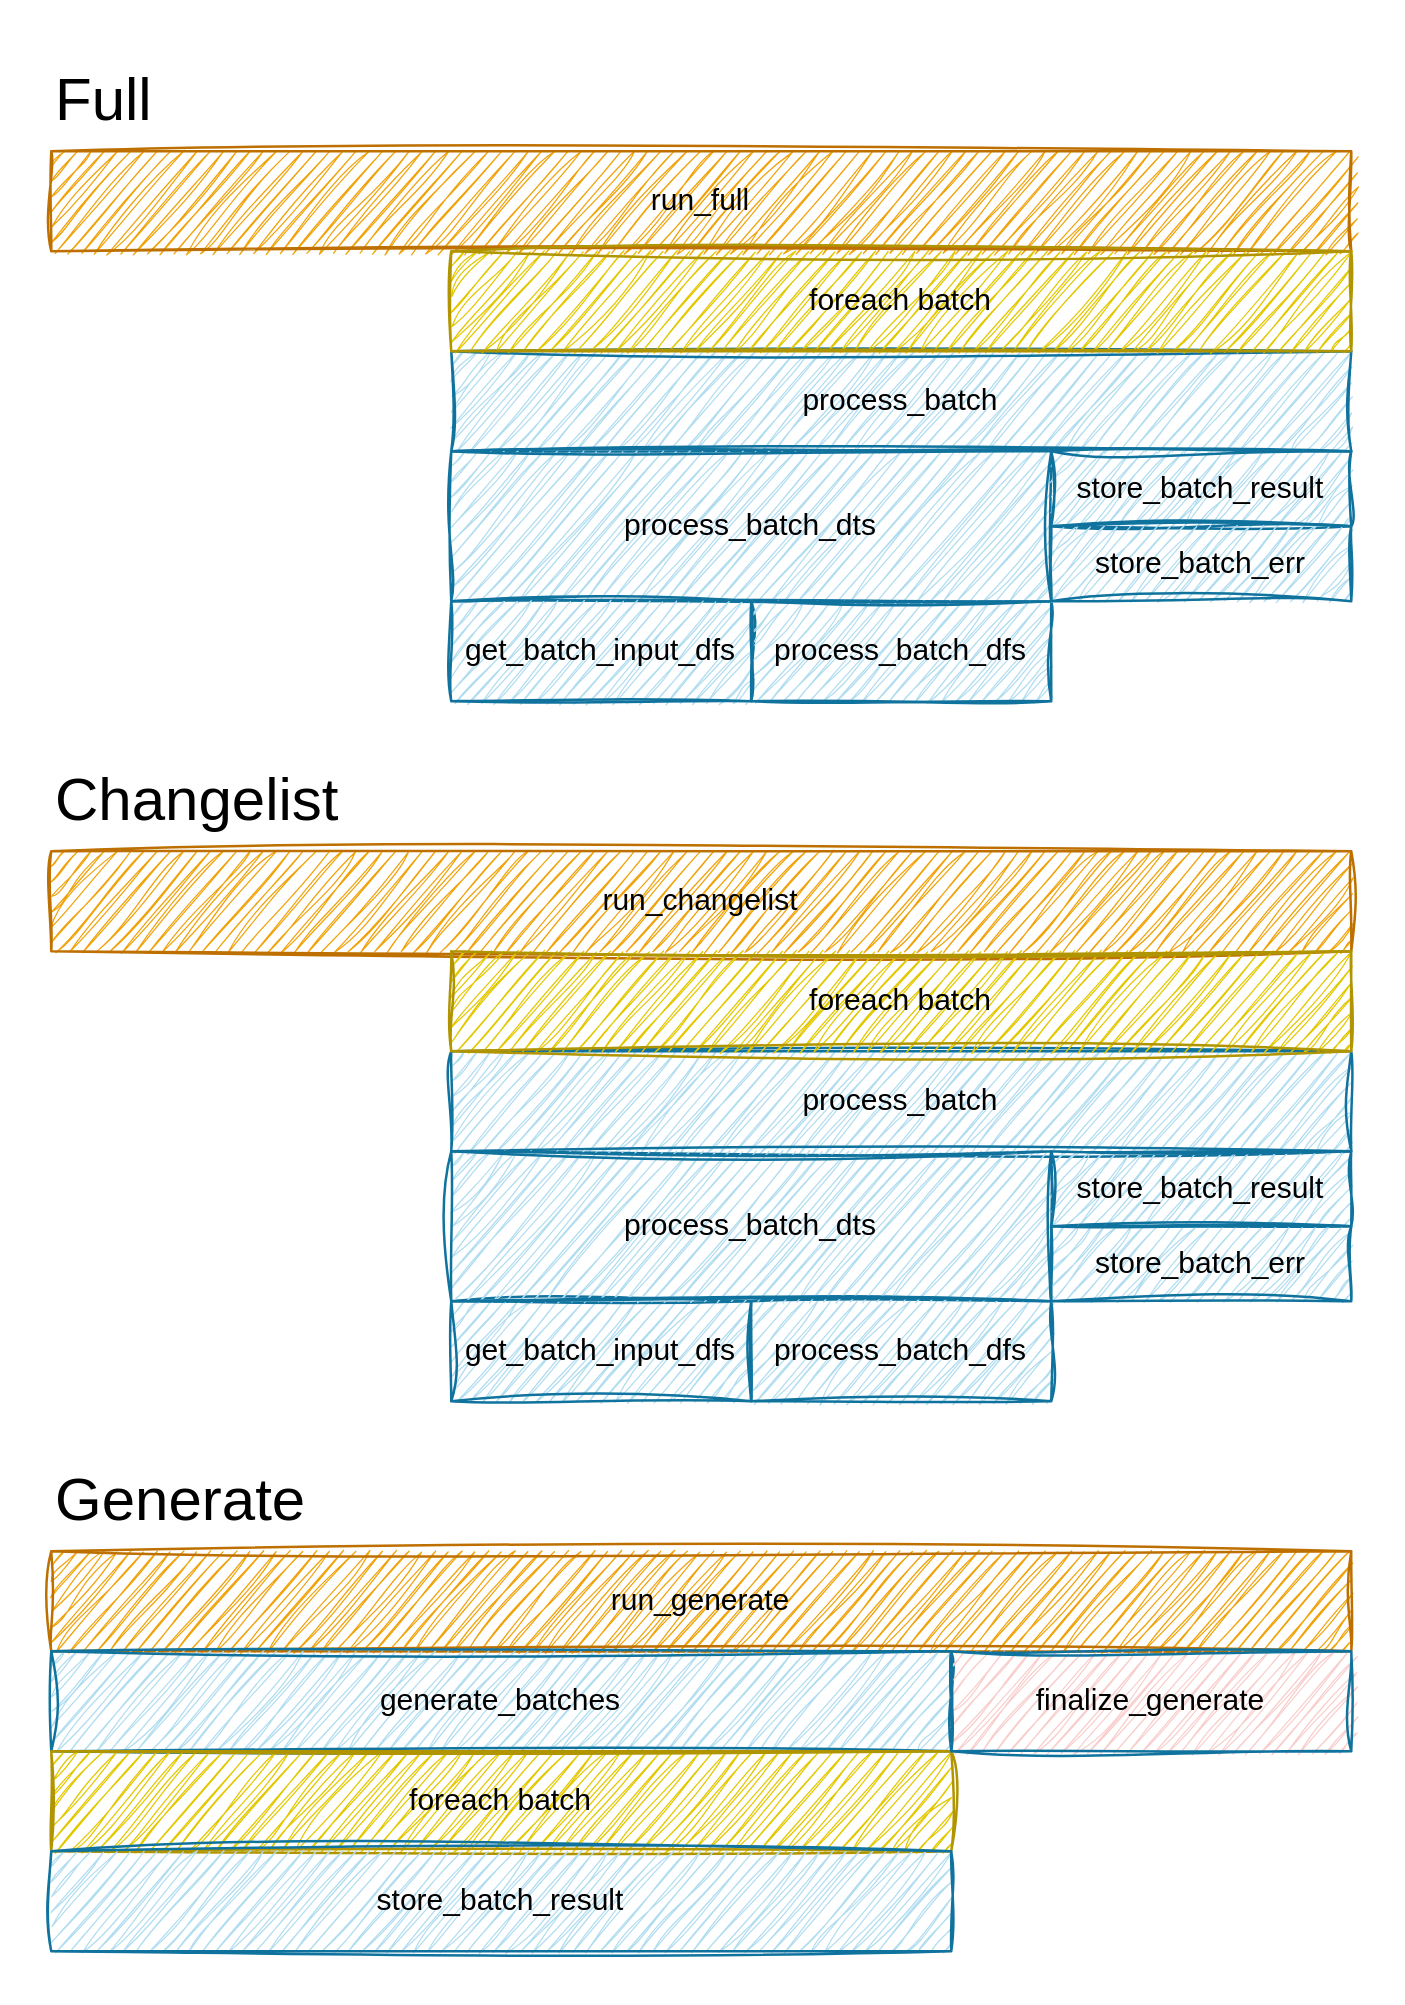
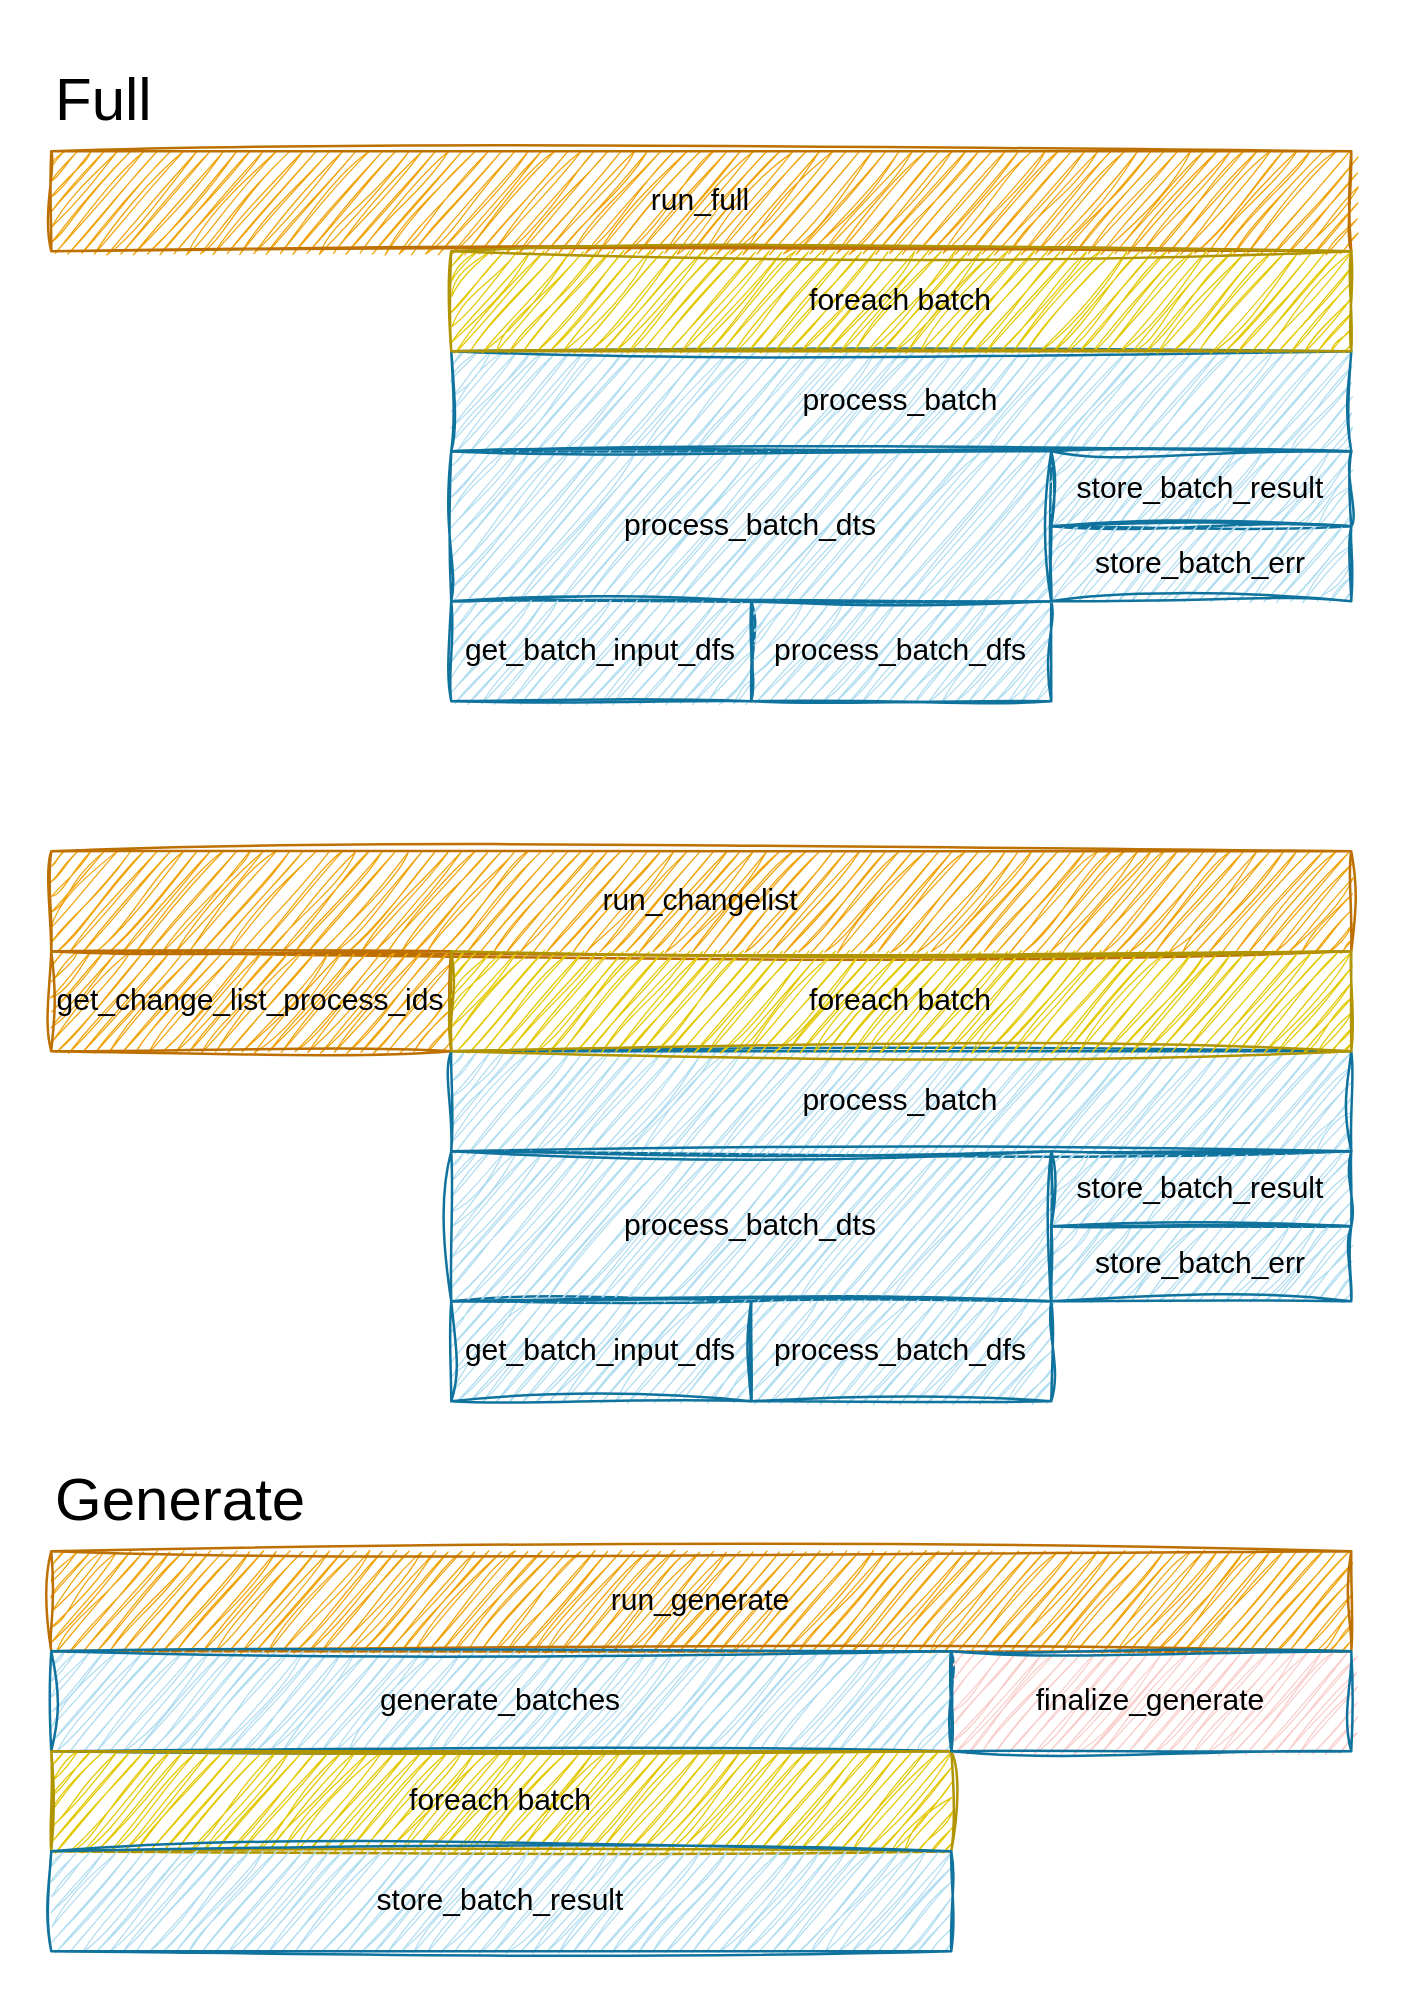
(401, 801) -> none
none -> (251, 1001)
